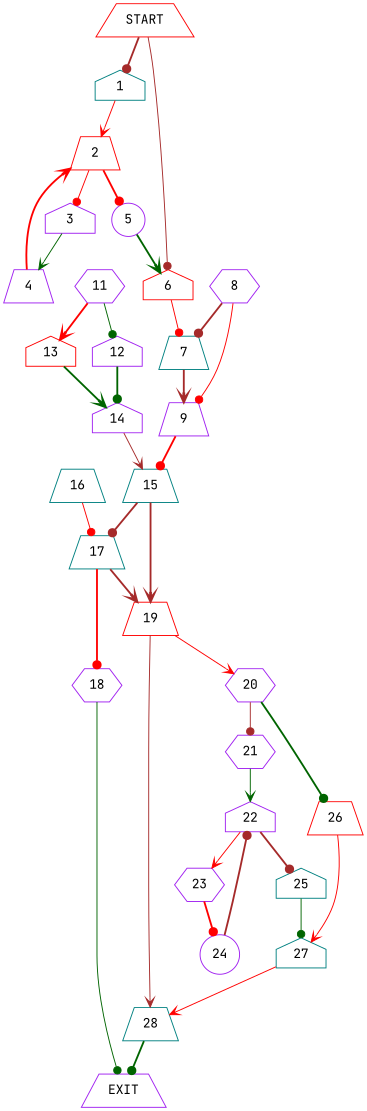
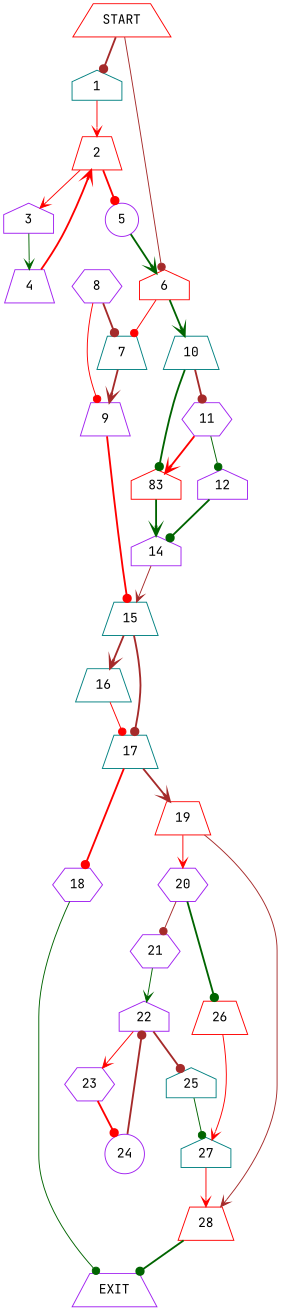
(84, 184) -> (64, 186)
(51, 353) -> (156, 486)
none -> (191, 353)
(151, 548) -> (119, 648)
(151, 1024) -> (206, 1224)
